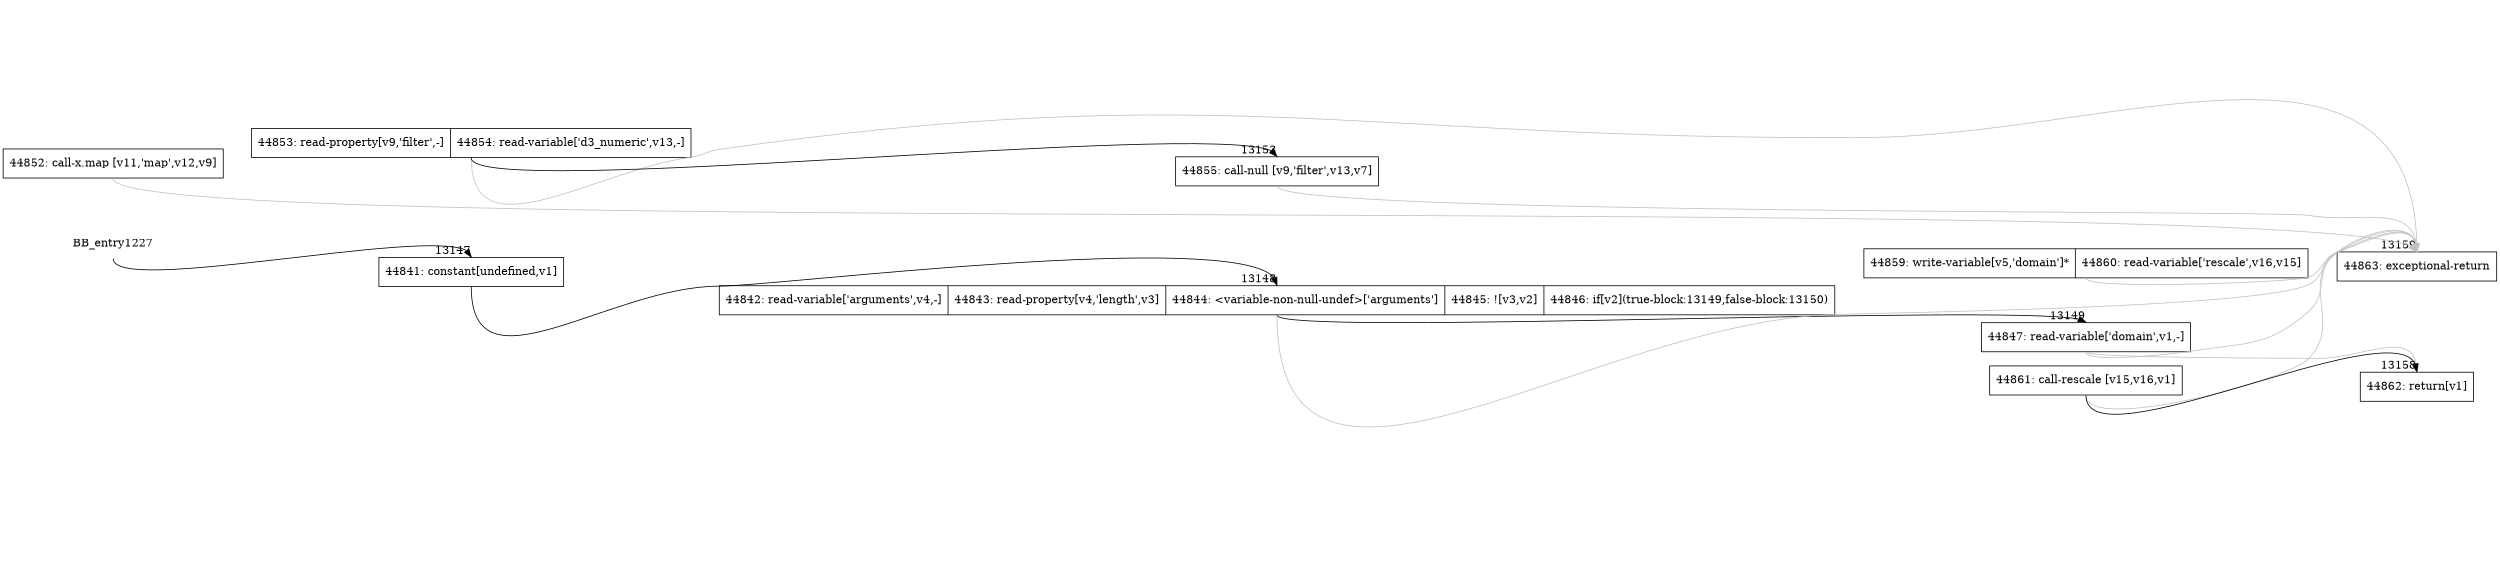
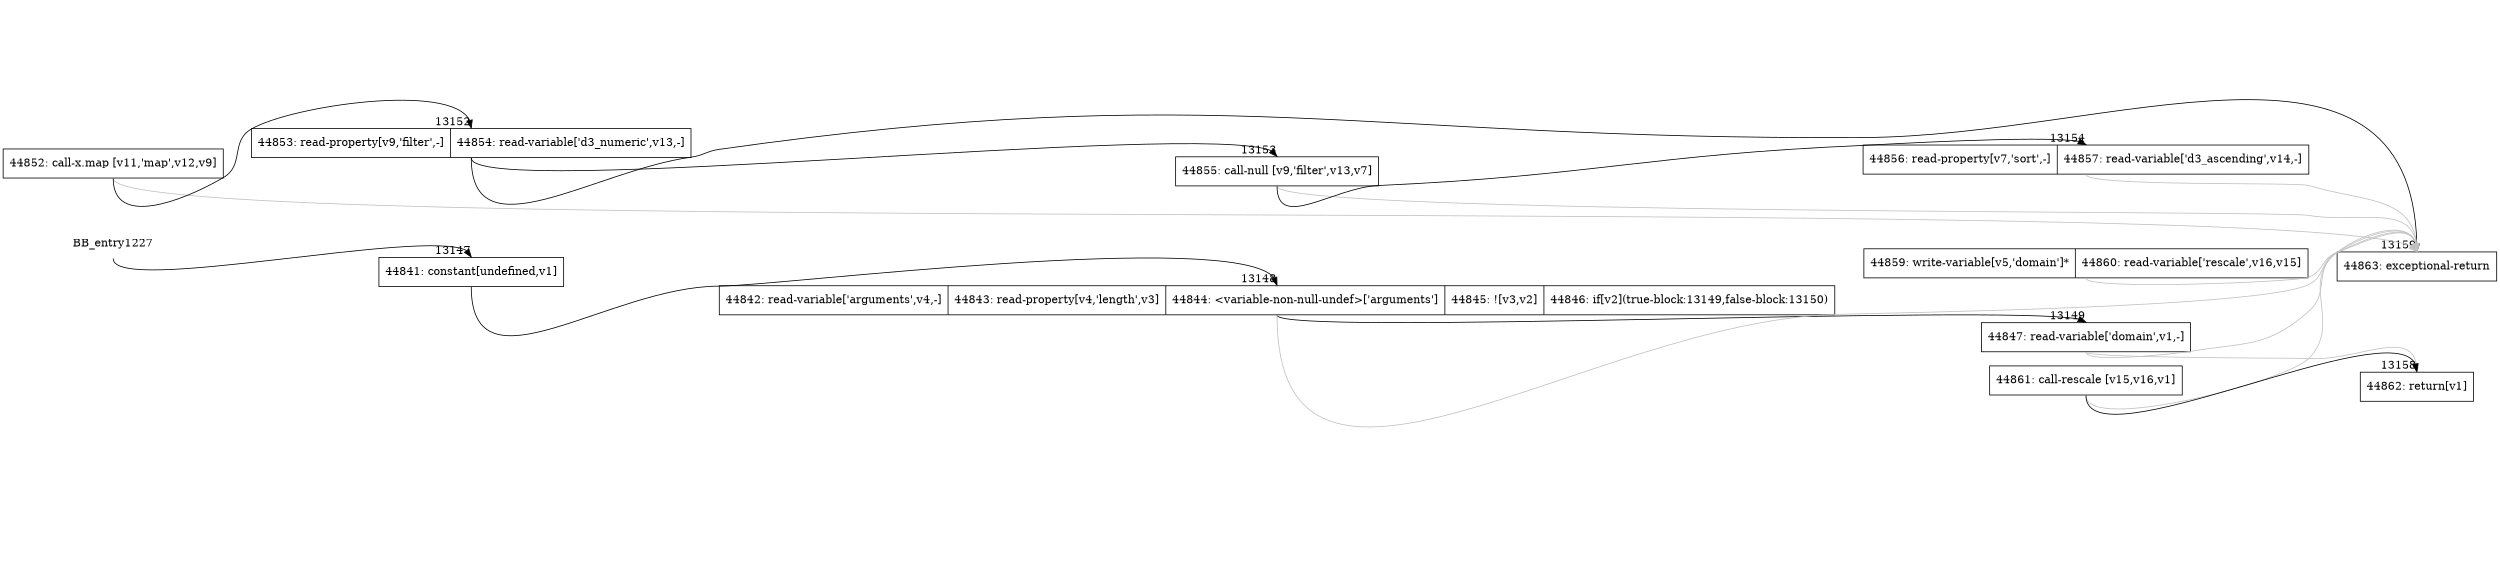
none -> (268, 122)
(1468, 127) -> (1468, 127)
none -> (2086, 160)
